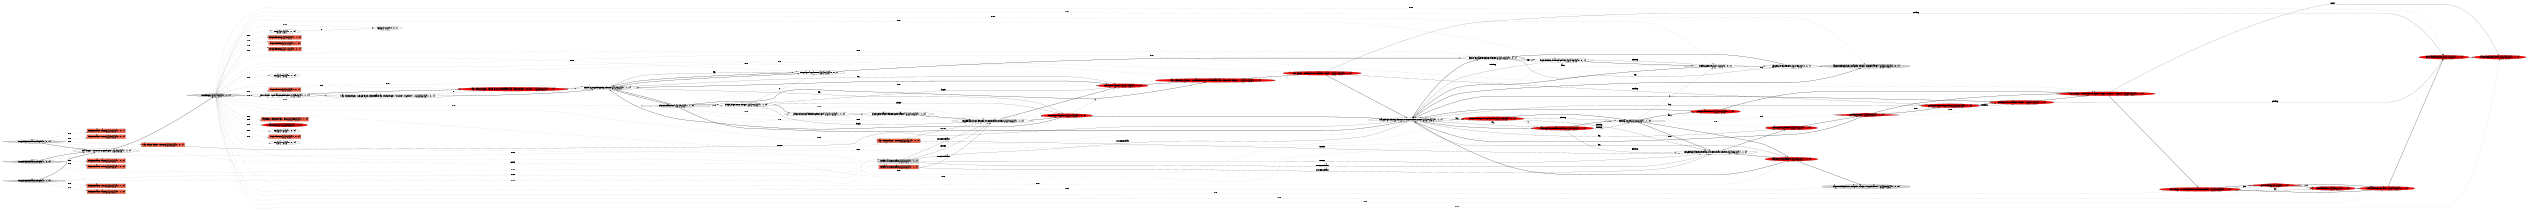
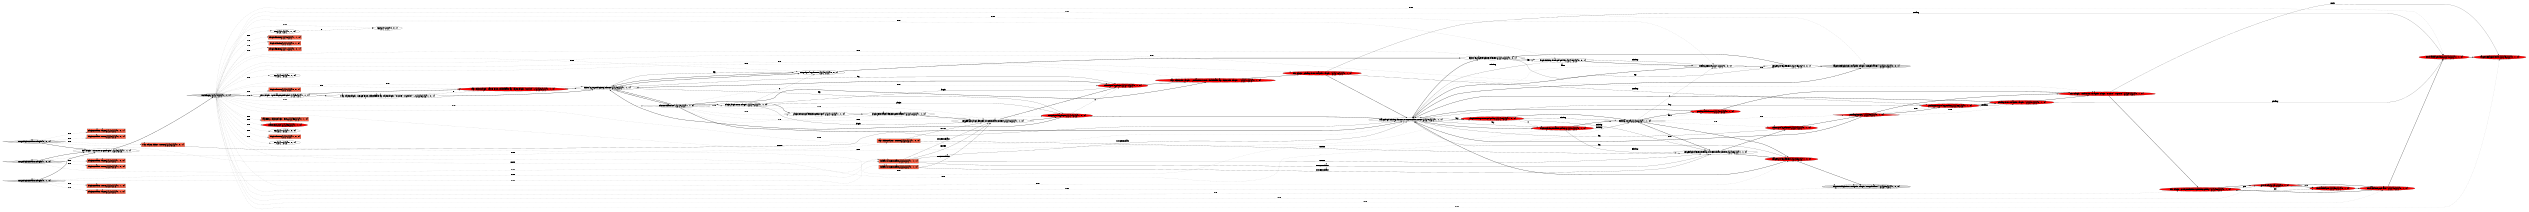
(899, 161) -> (899, 161)
